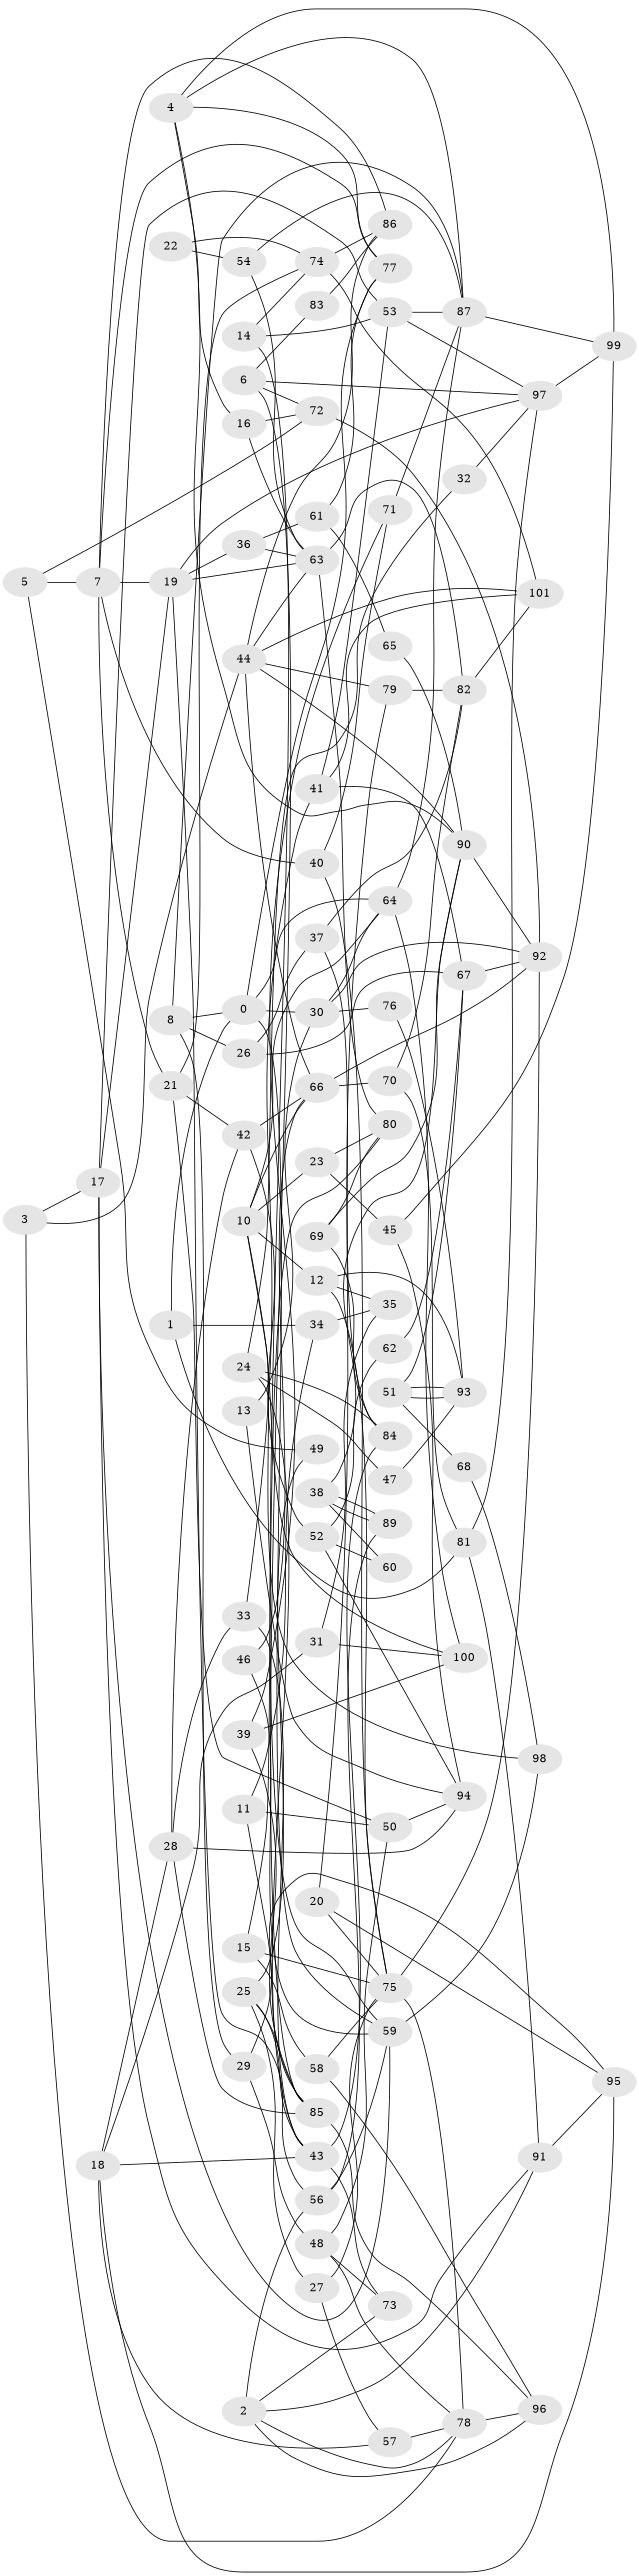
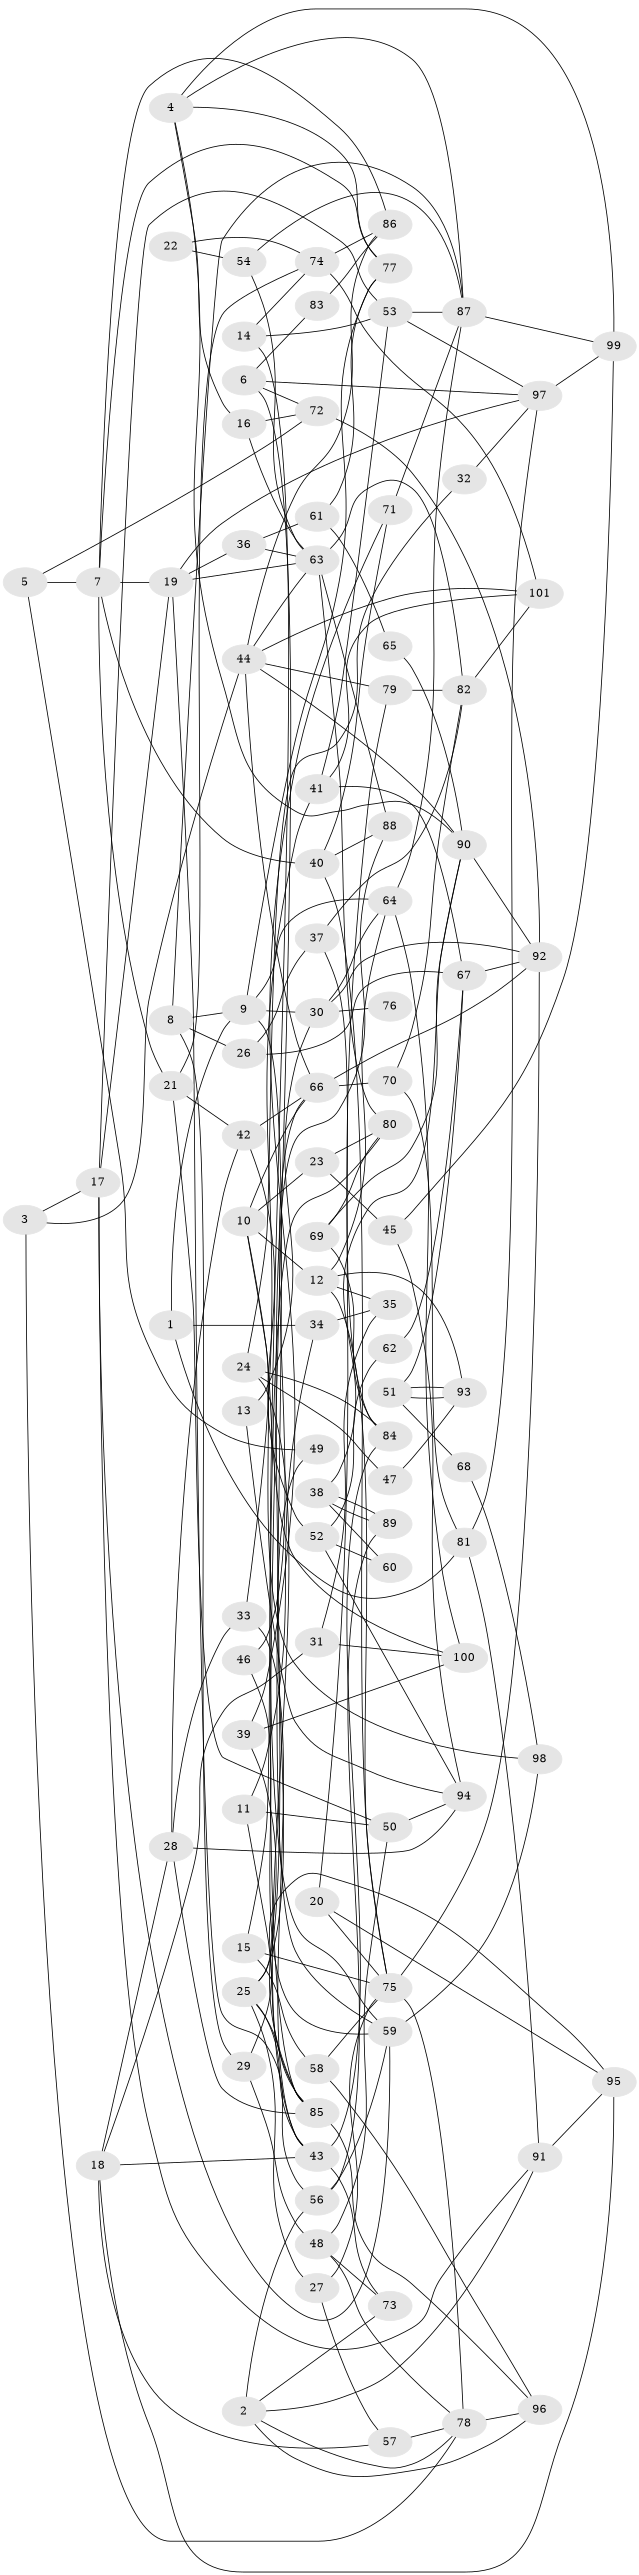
none -> (390, 827)
(294, 994) -> (364, 1113)
(244, 1010) -> (244, 1010)
(436, 1170) -> none
